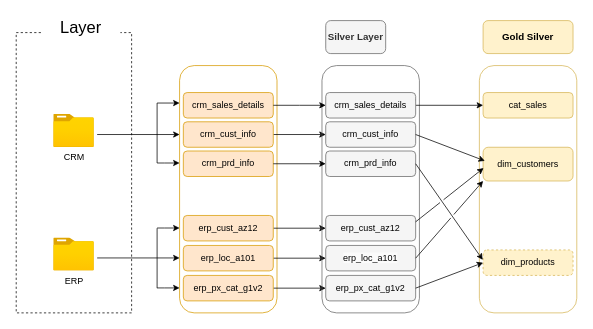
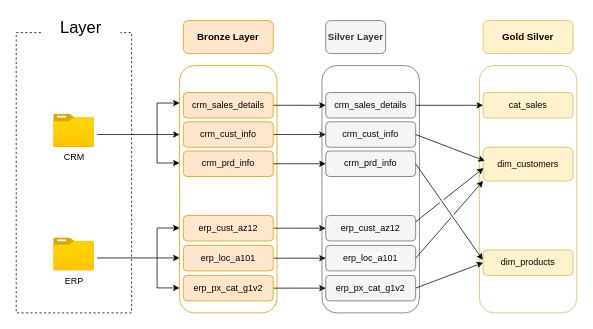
none -> (228, 37)
(528, 263) -> (528, 263)
